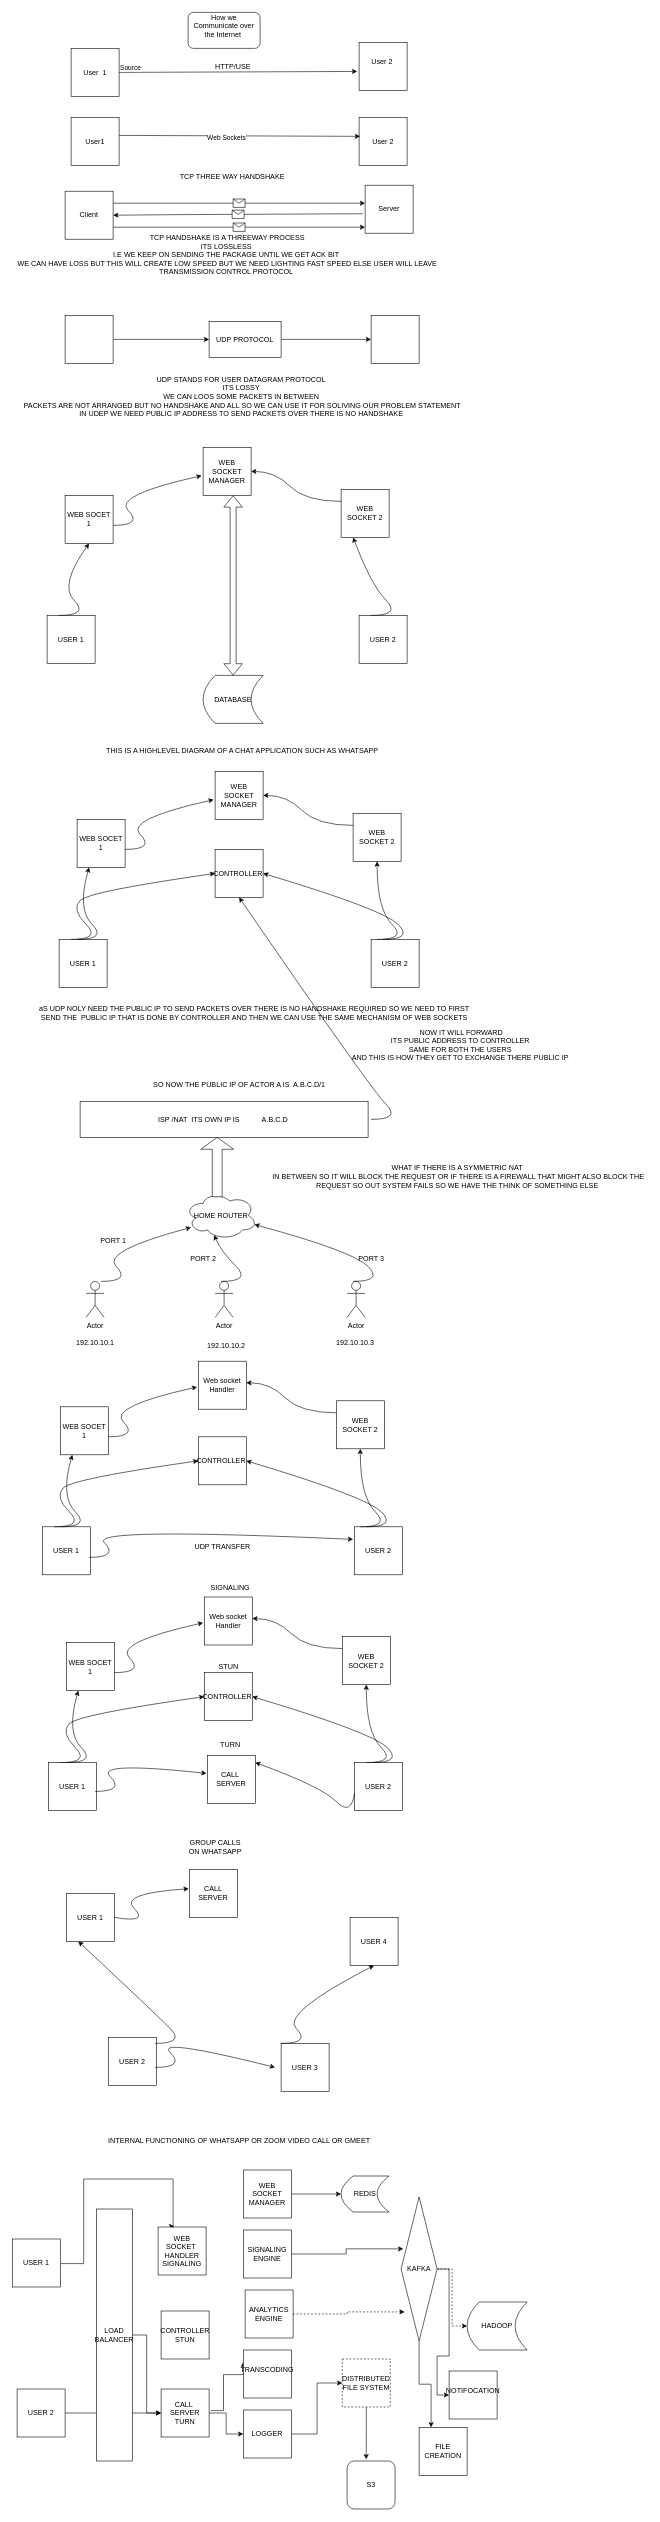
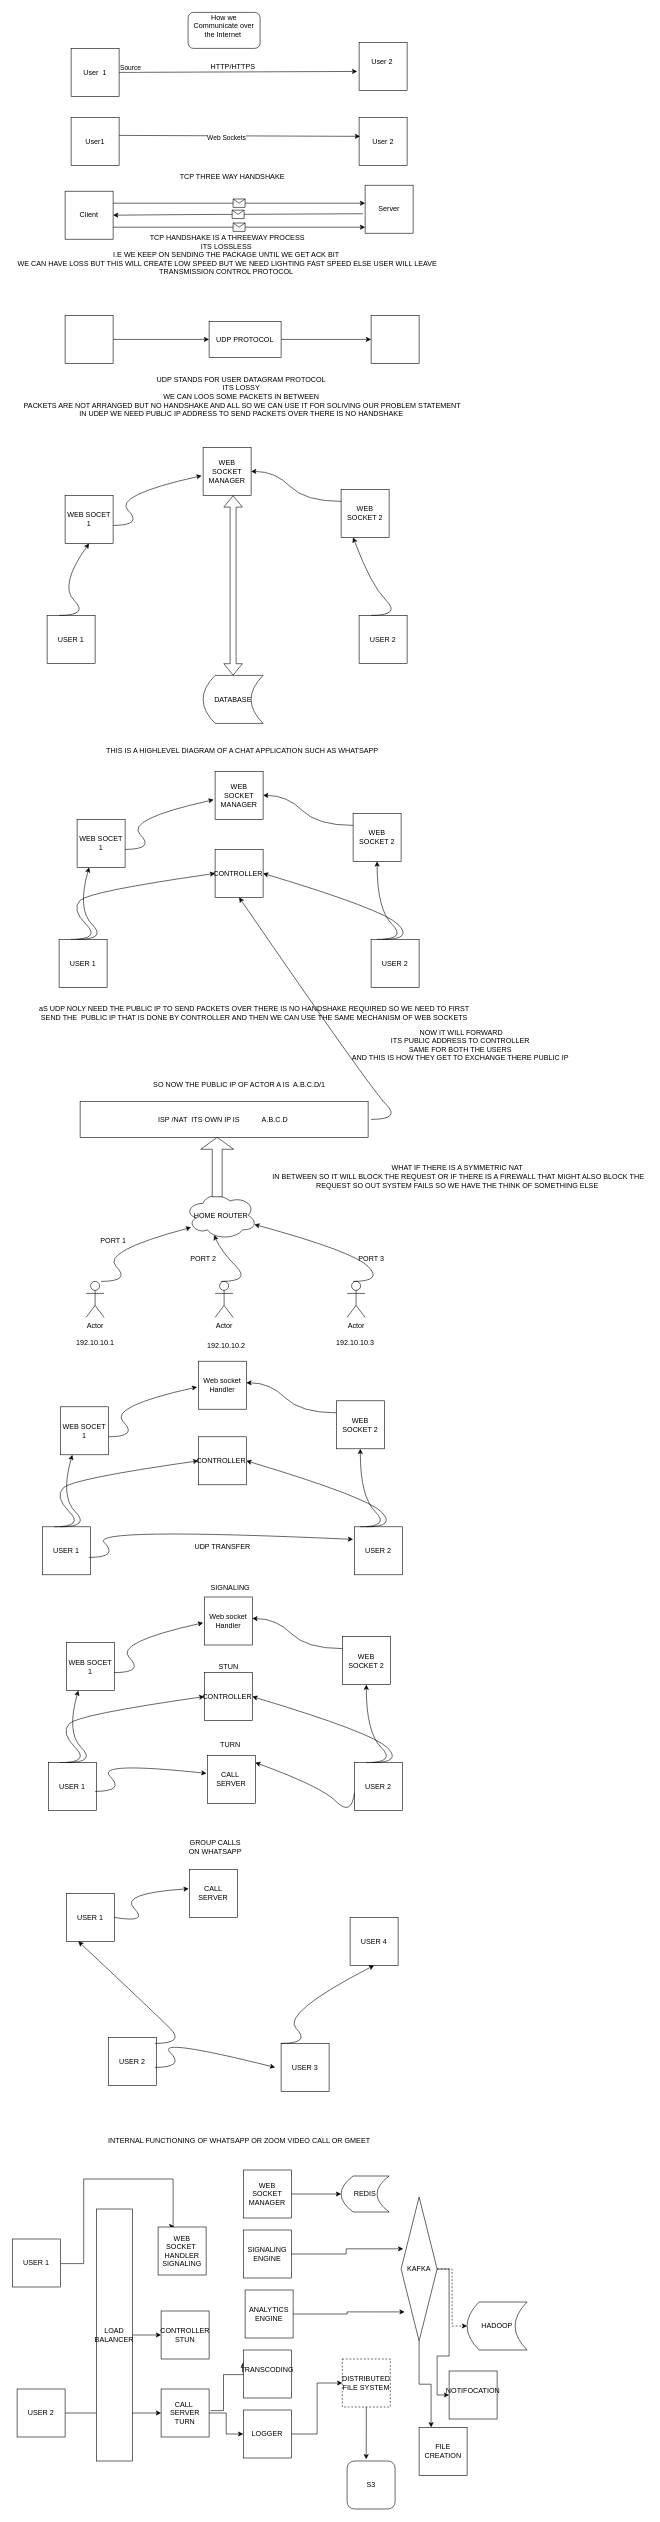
(233, 66) -> (233, 66)
(347, 2314) -> (347, 2314)
(147, 2371) -> (155, 2335)
